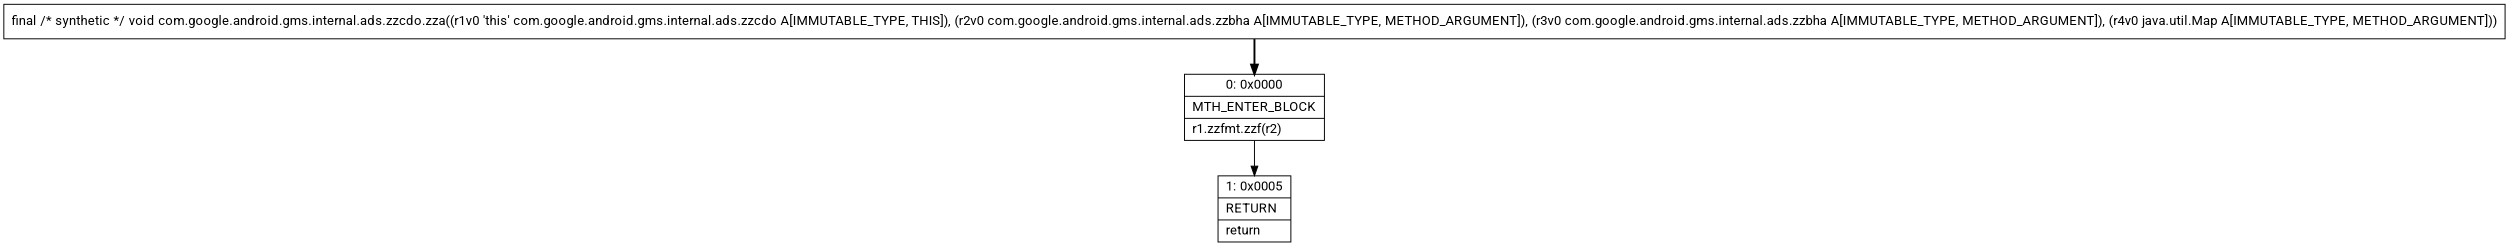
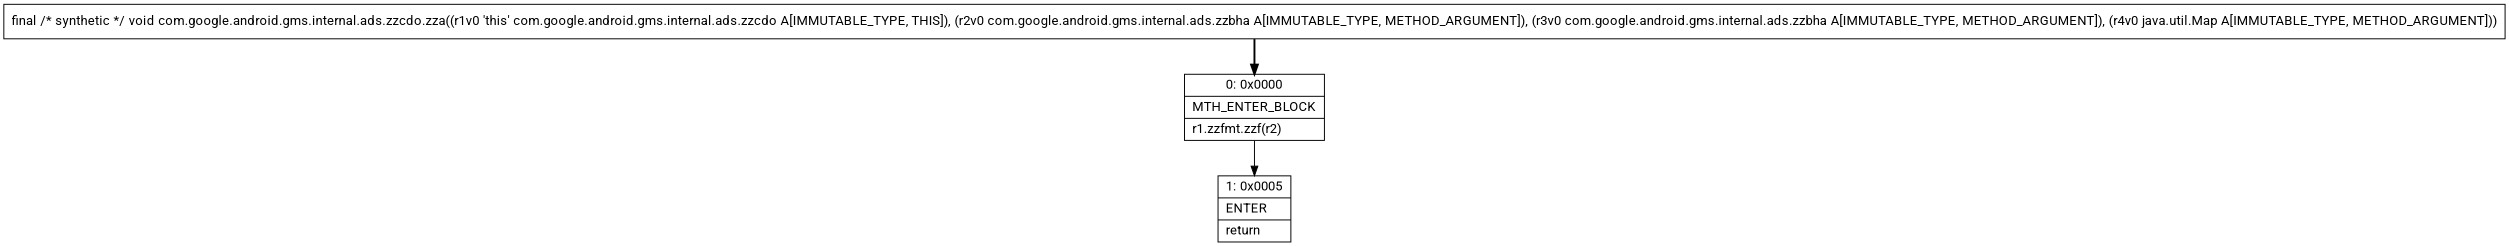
(1252, 208) -> (1247, 208)
